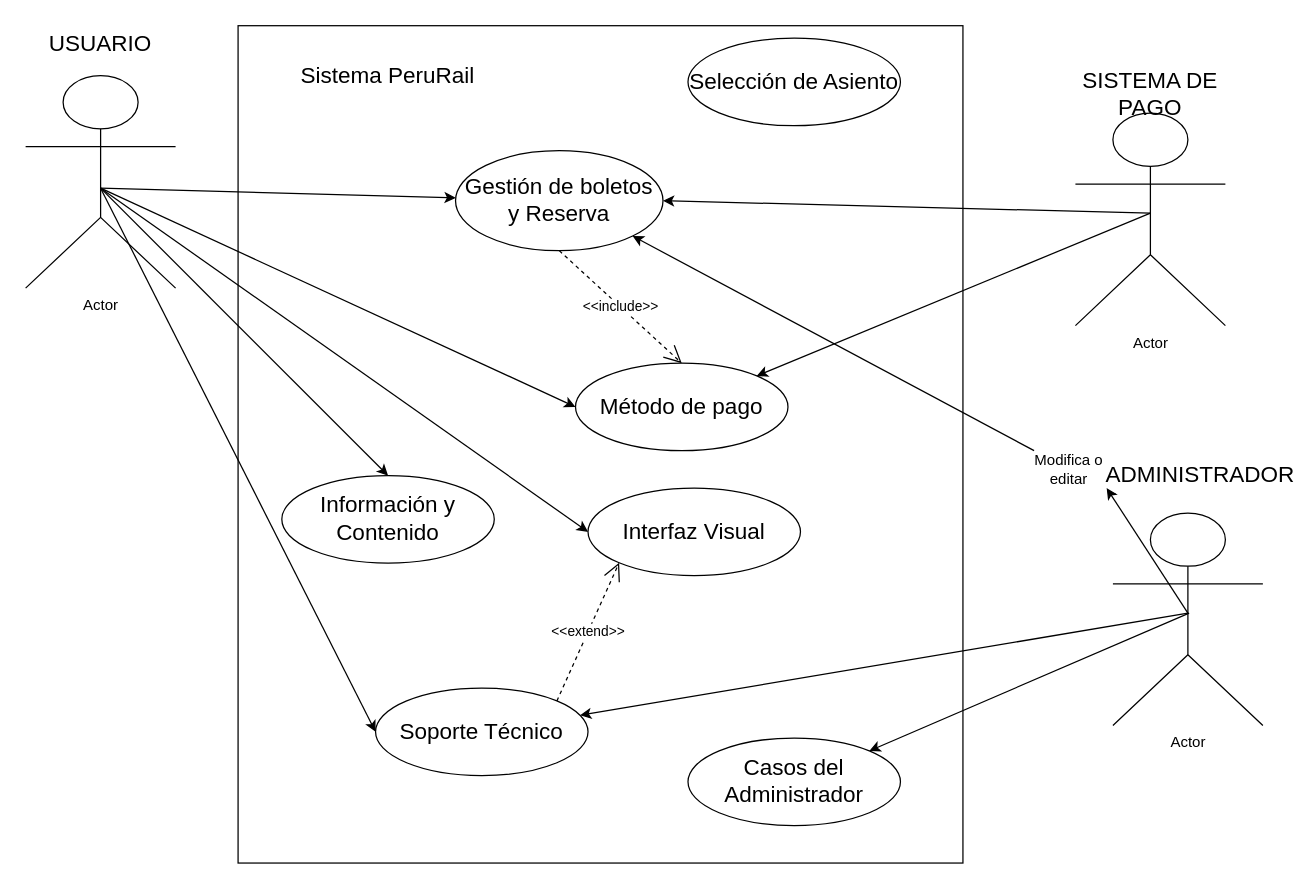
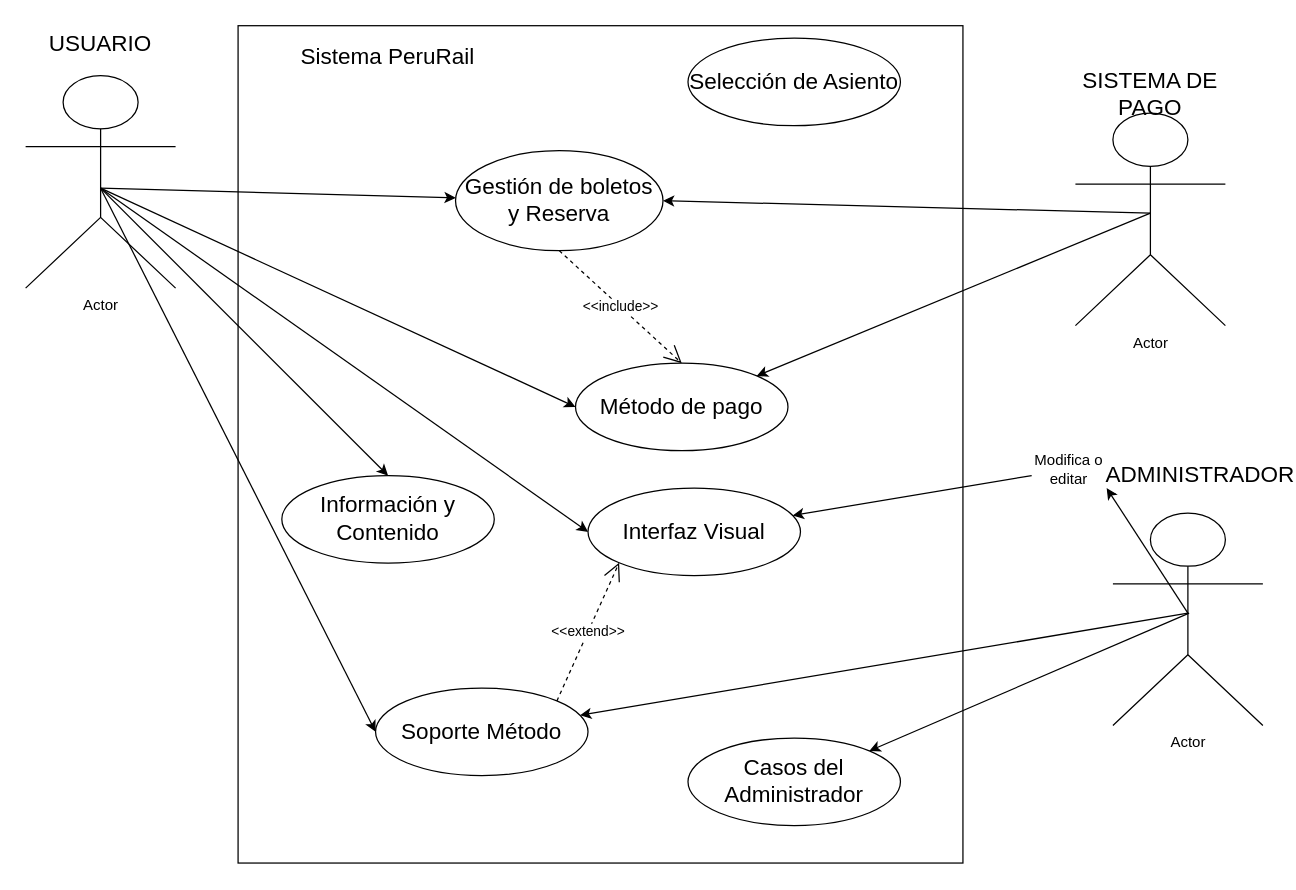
(388, 76) -> (388, 57)
(837, 345) -> (916, 495)
(482, 732) -> (482, 732)
